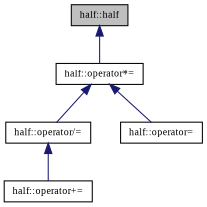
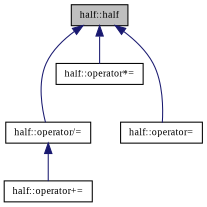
(70, 107) -> (43, 71)
(134, 107) -> (157, 71)
